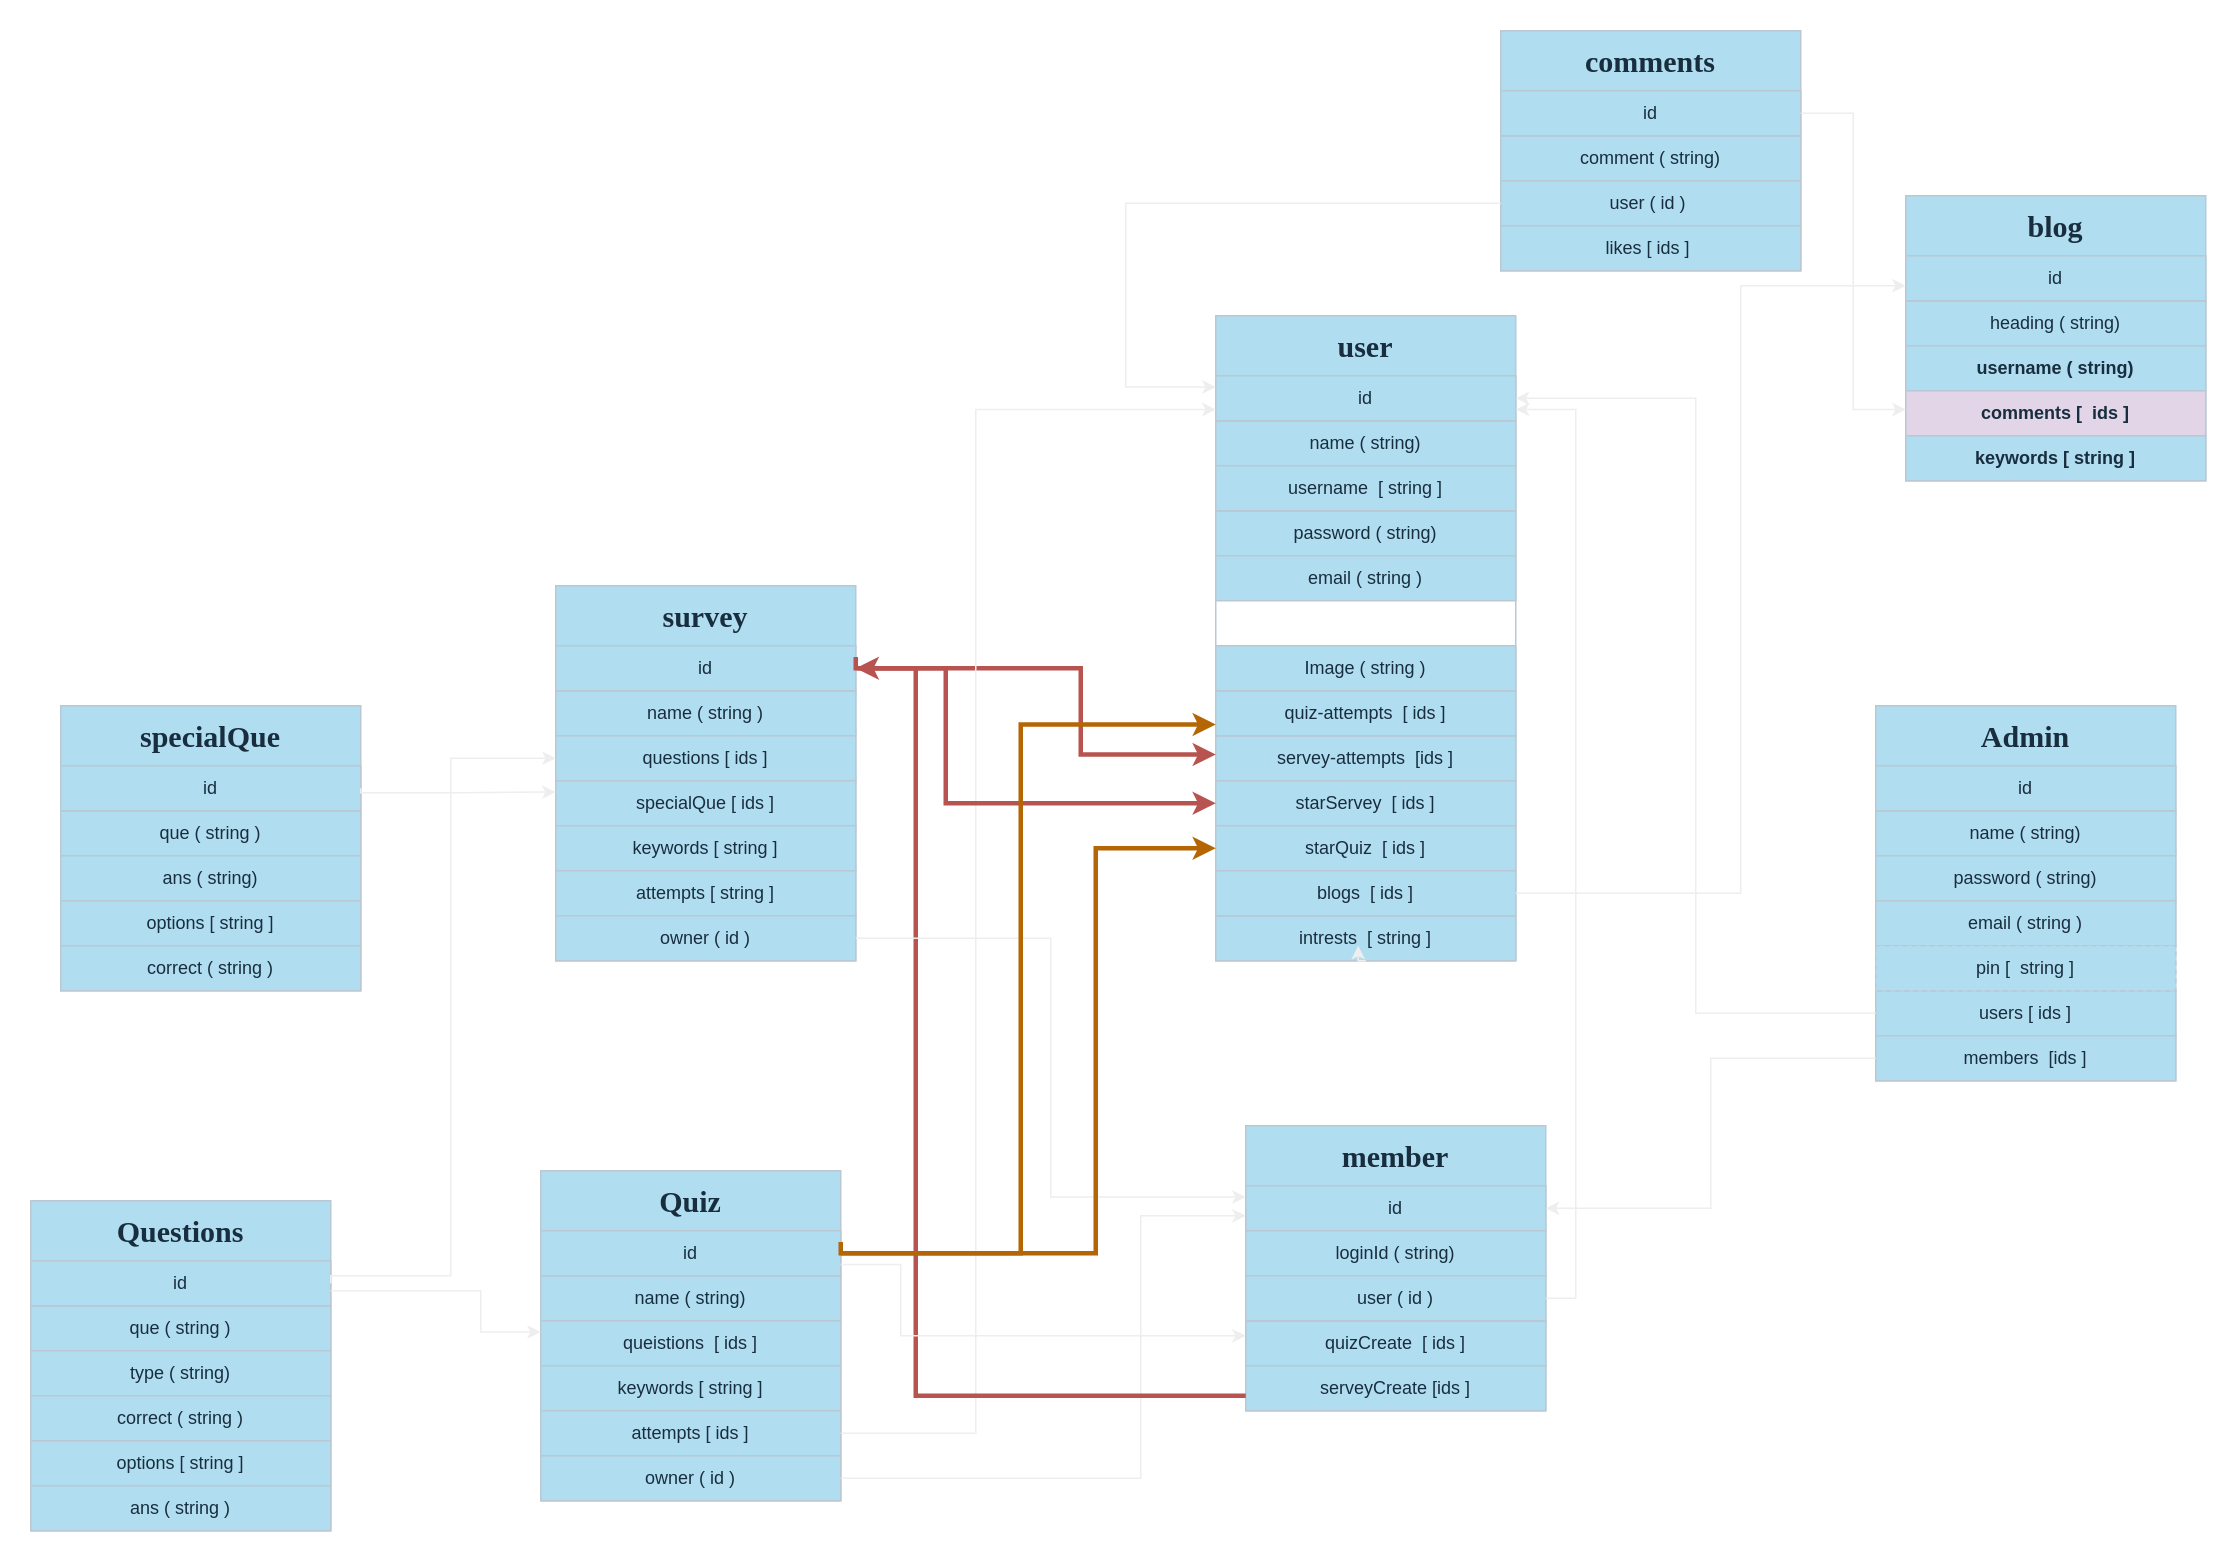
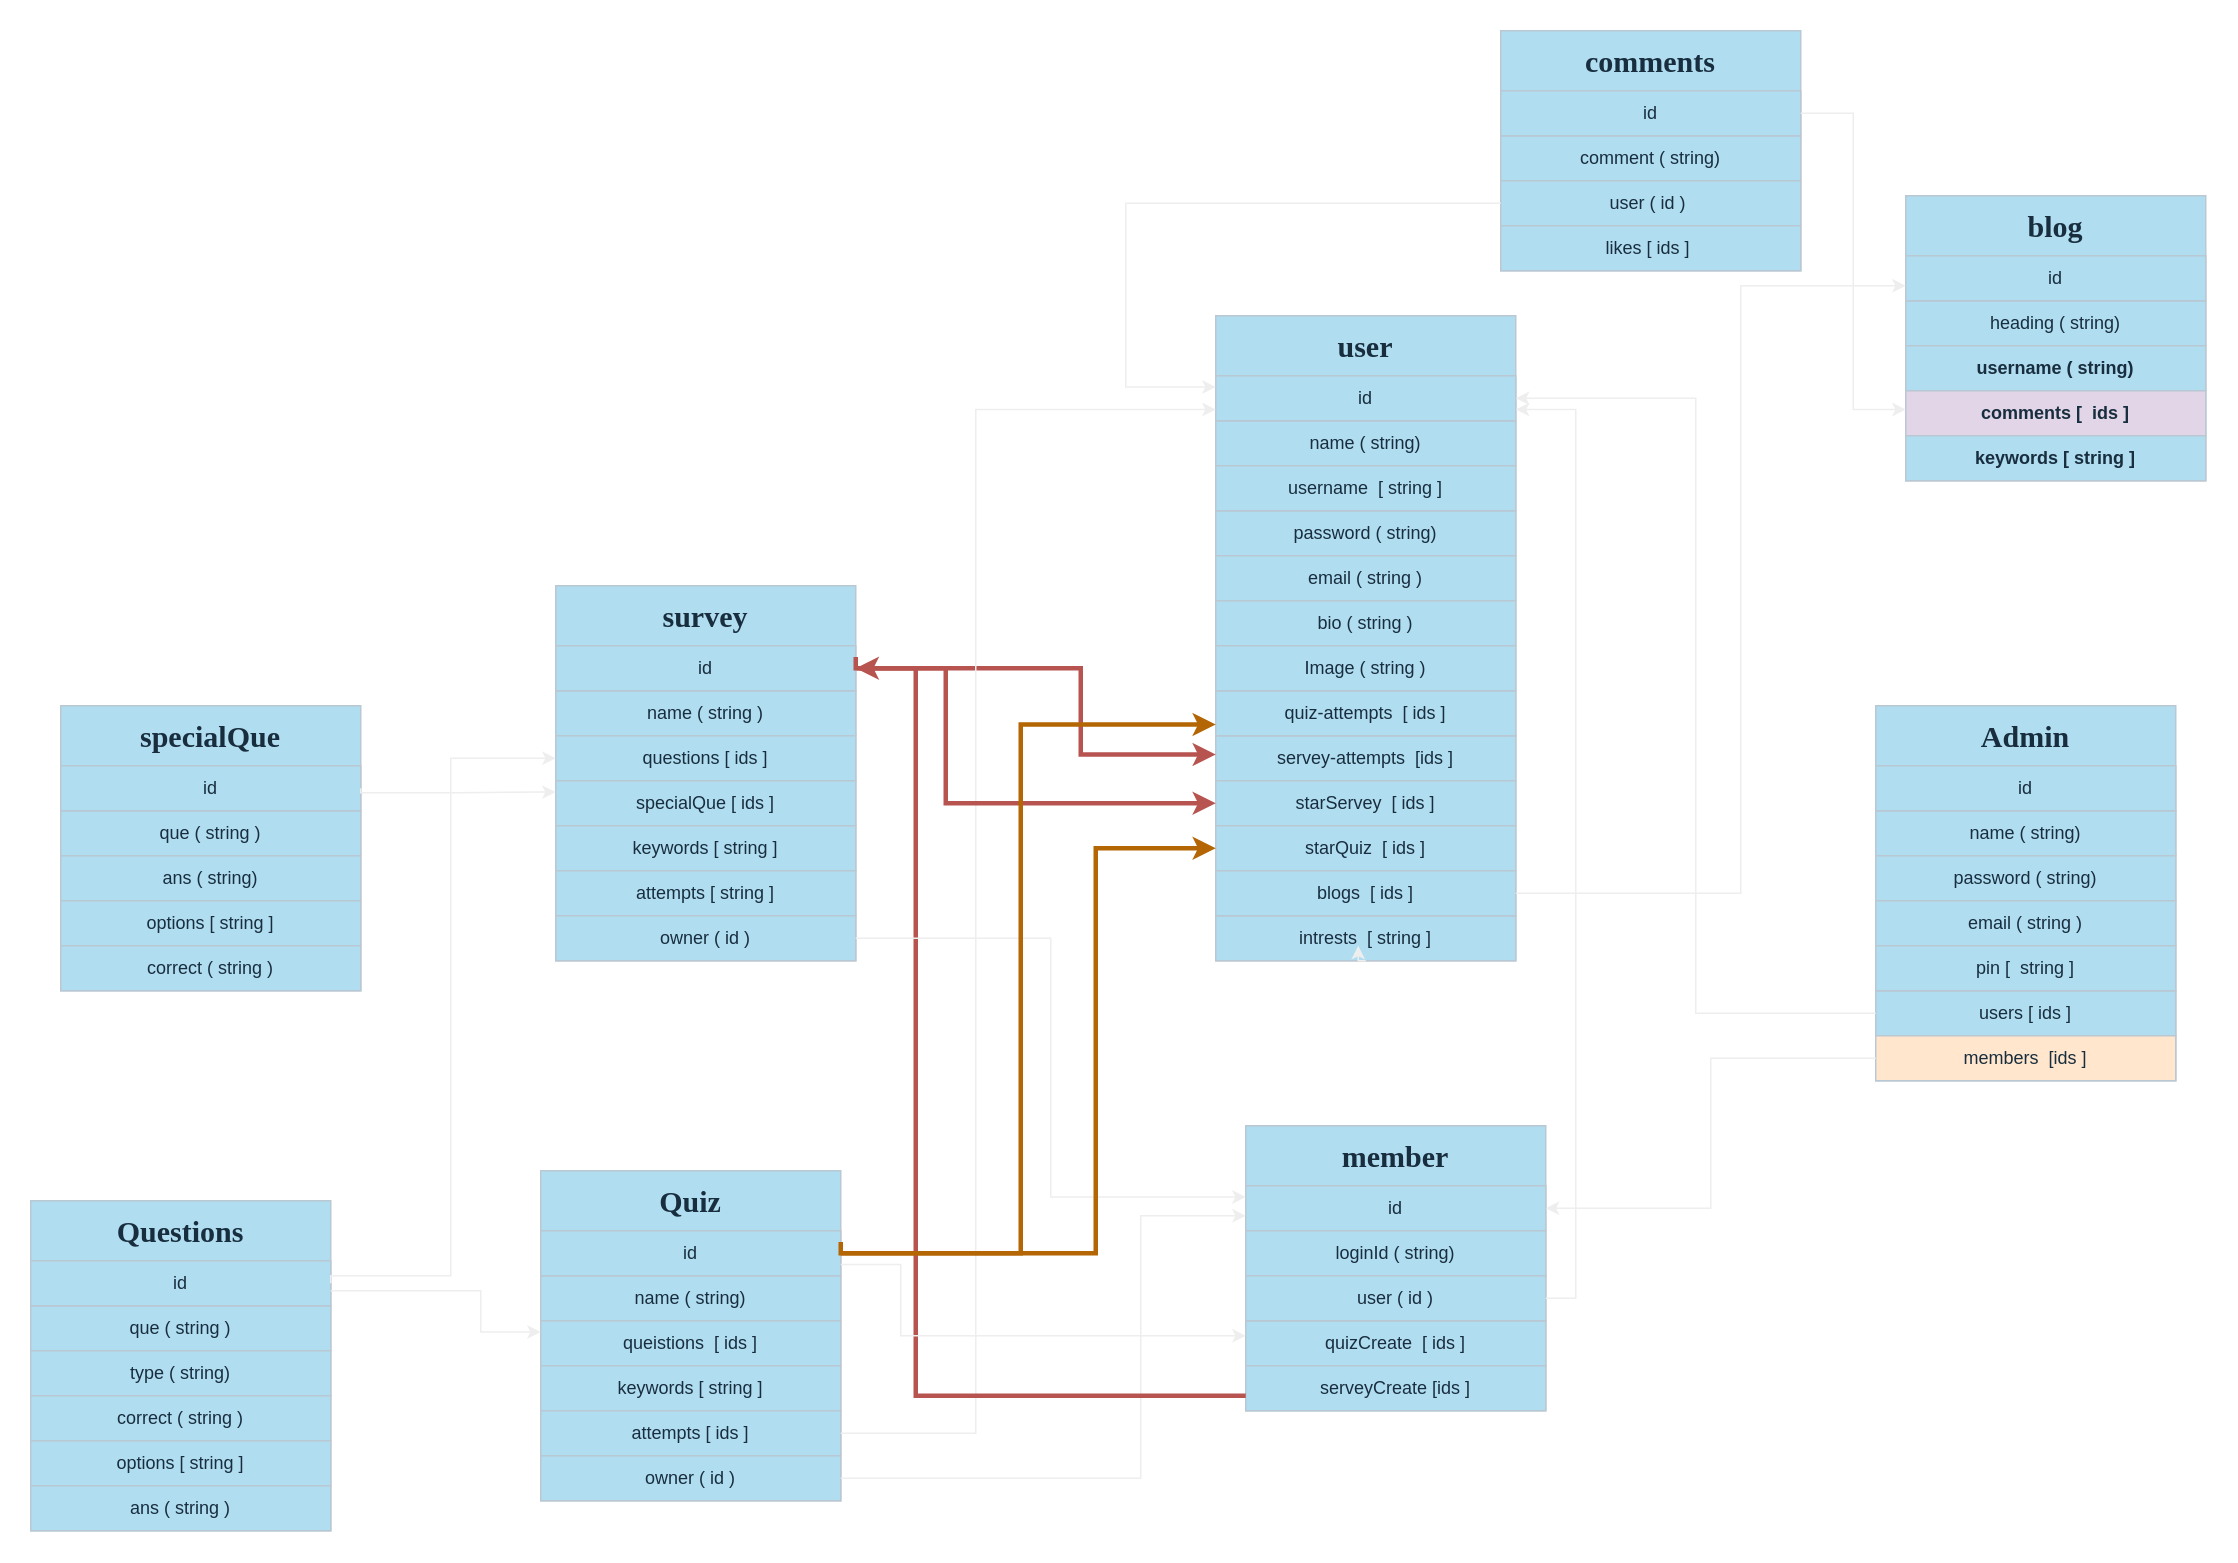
none -> (1366, 623)
(2026, 968) -> (2026, 968)
(2026, 1058) -> (2026, 1058)
